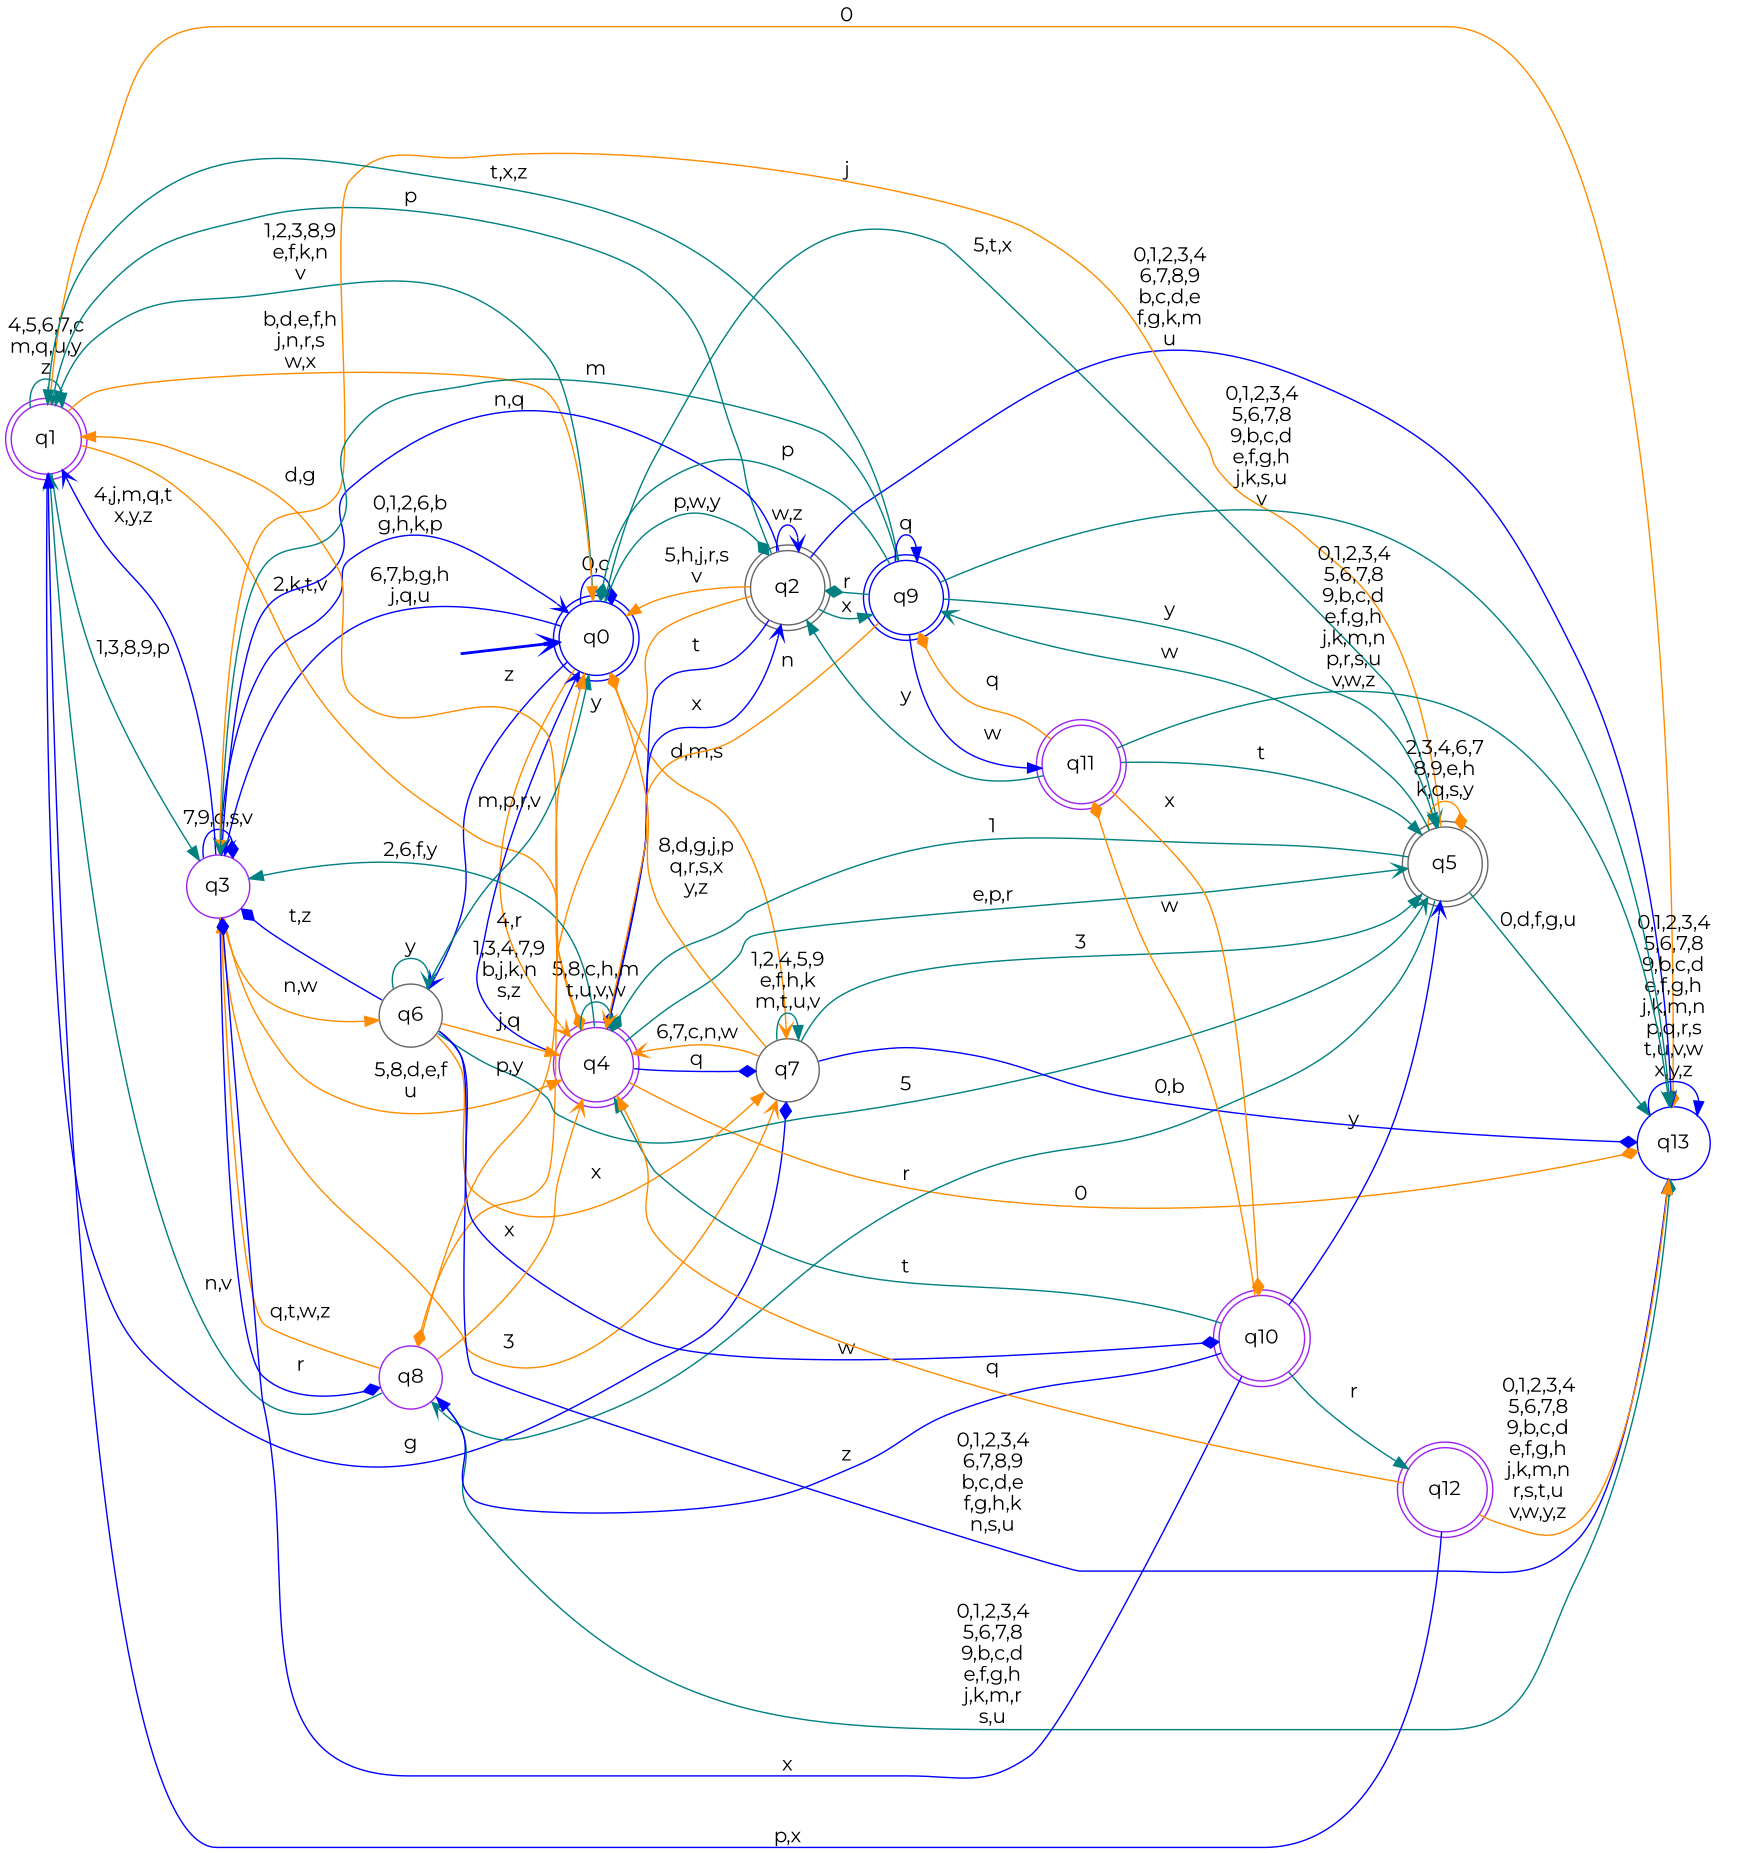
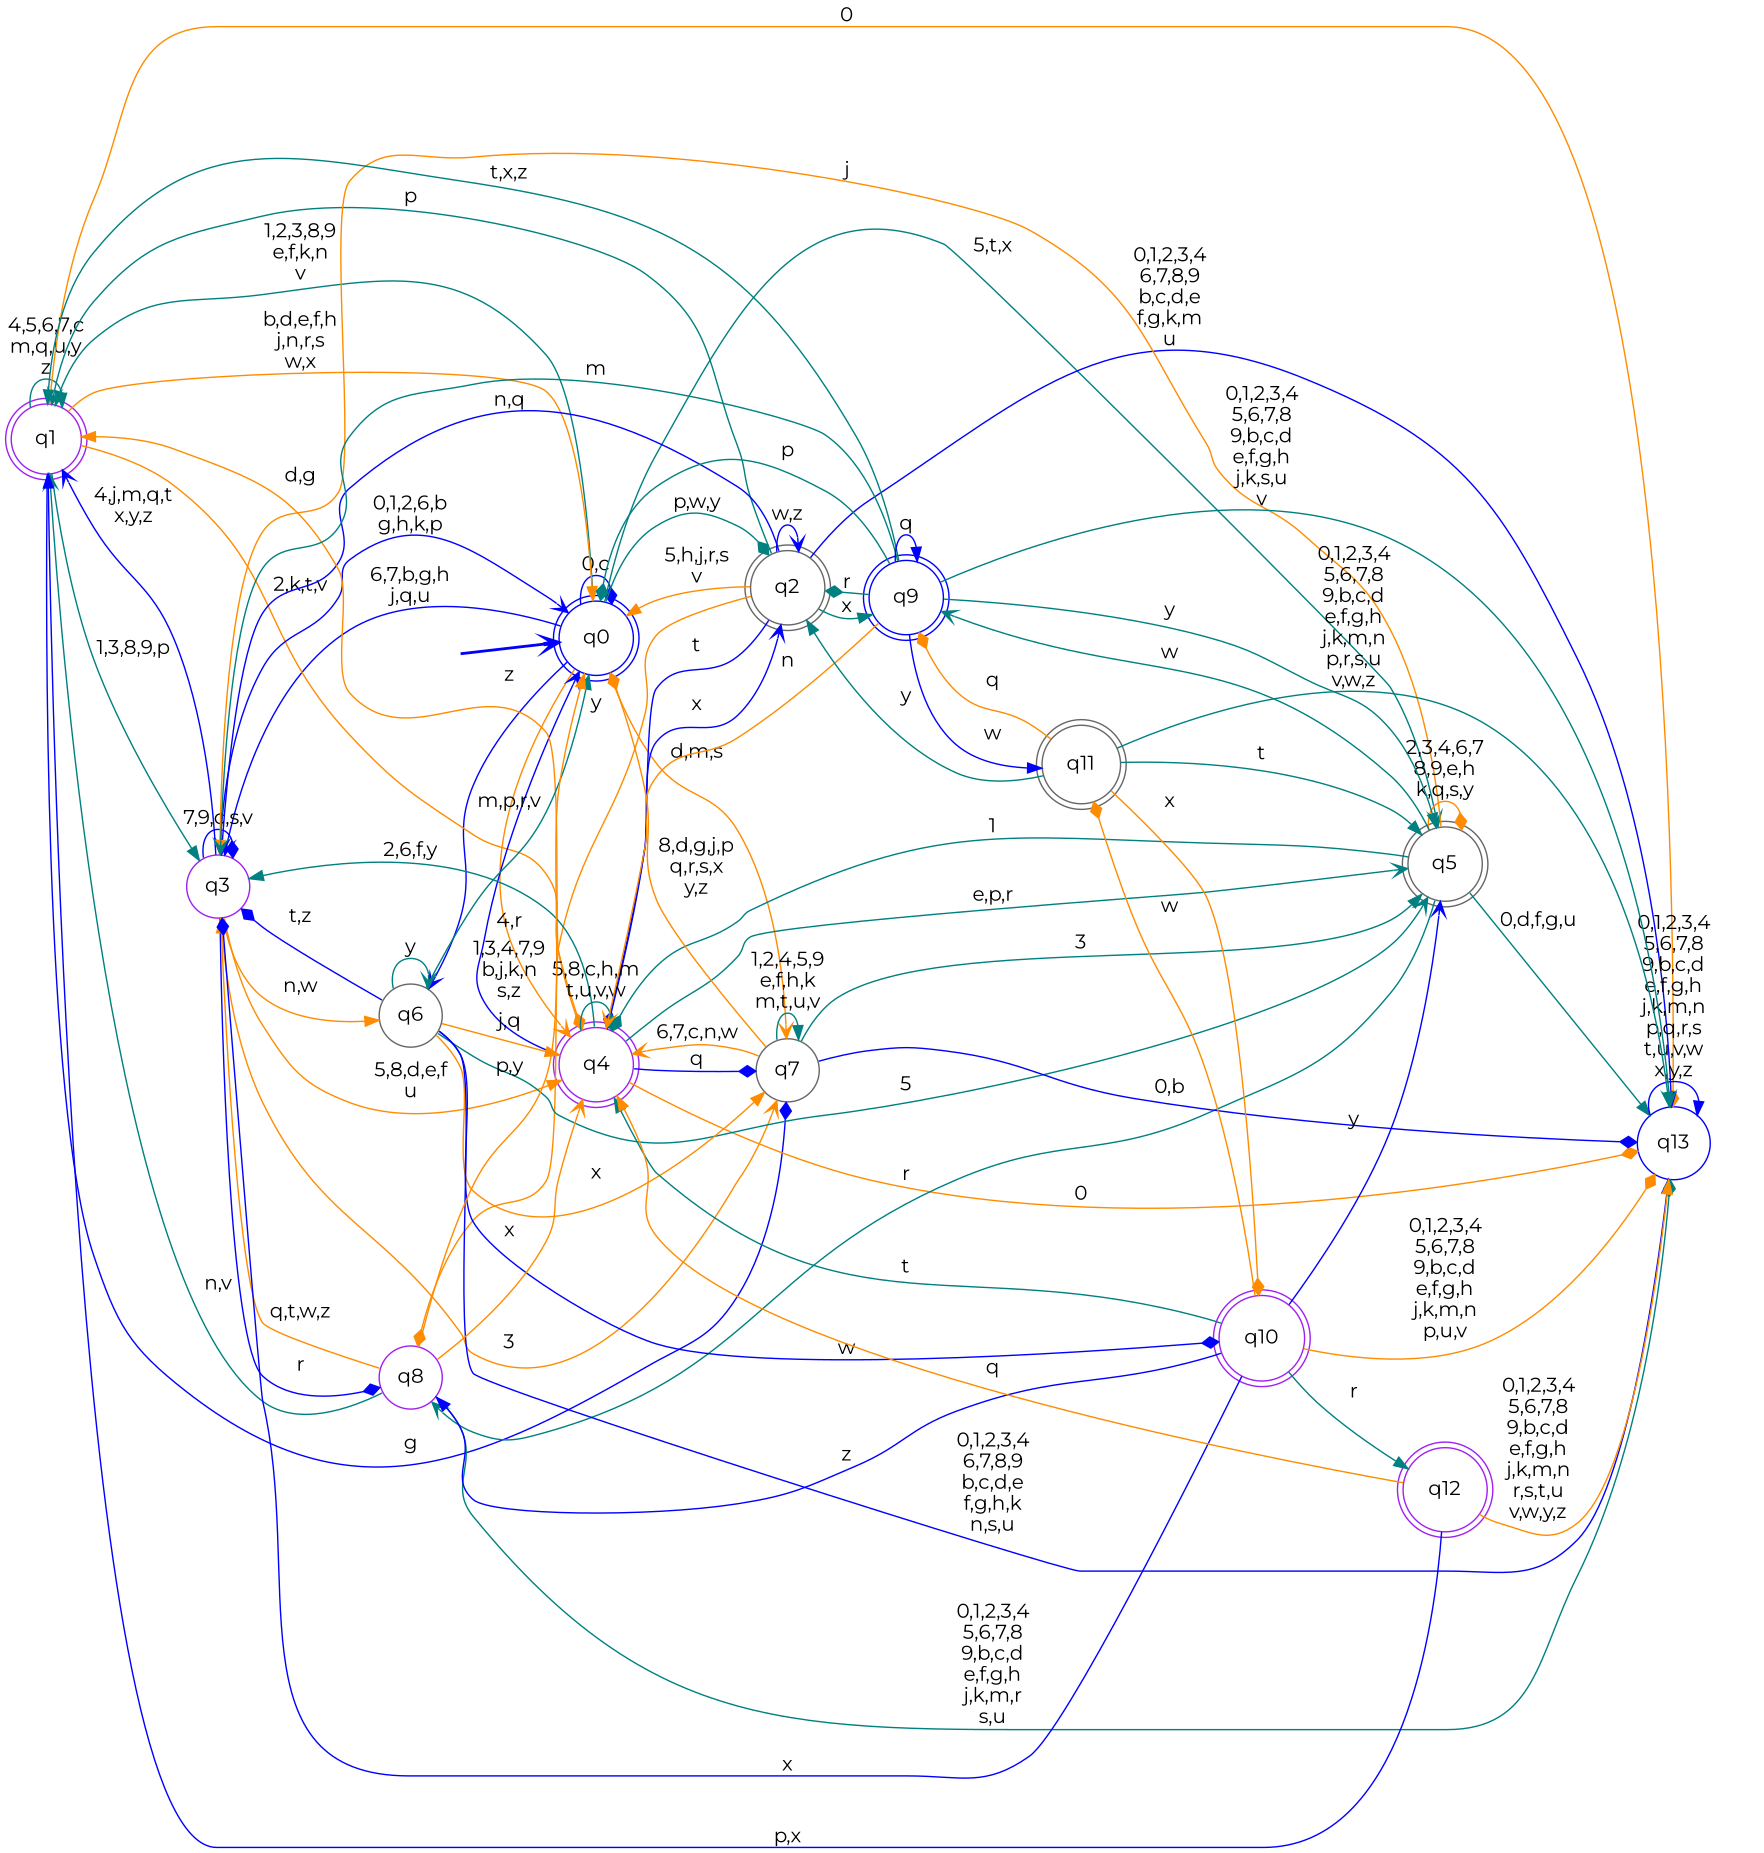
(1081, 765) -> (1081, 765)
none -> (1504, 1334)
